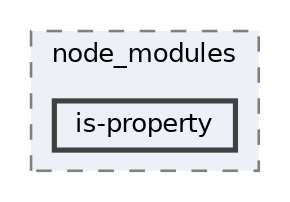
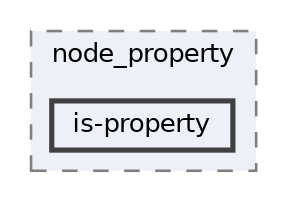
(145, 56) -> (144, 56)
